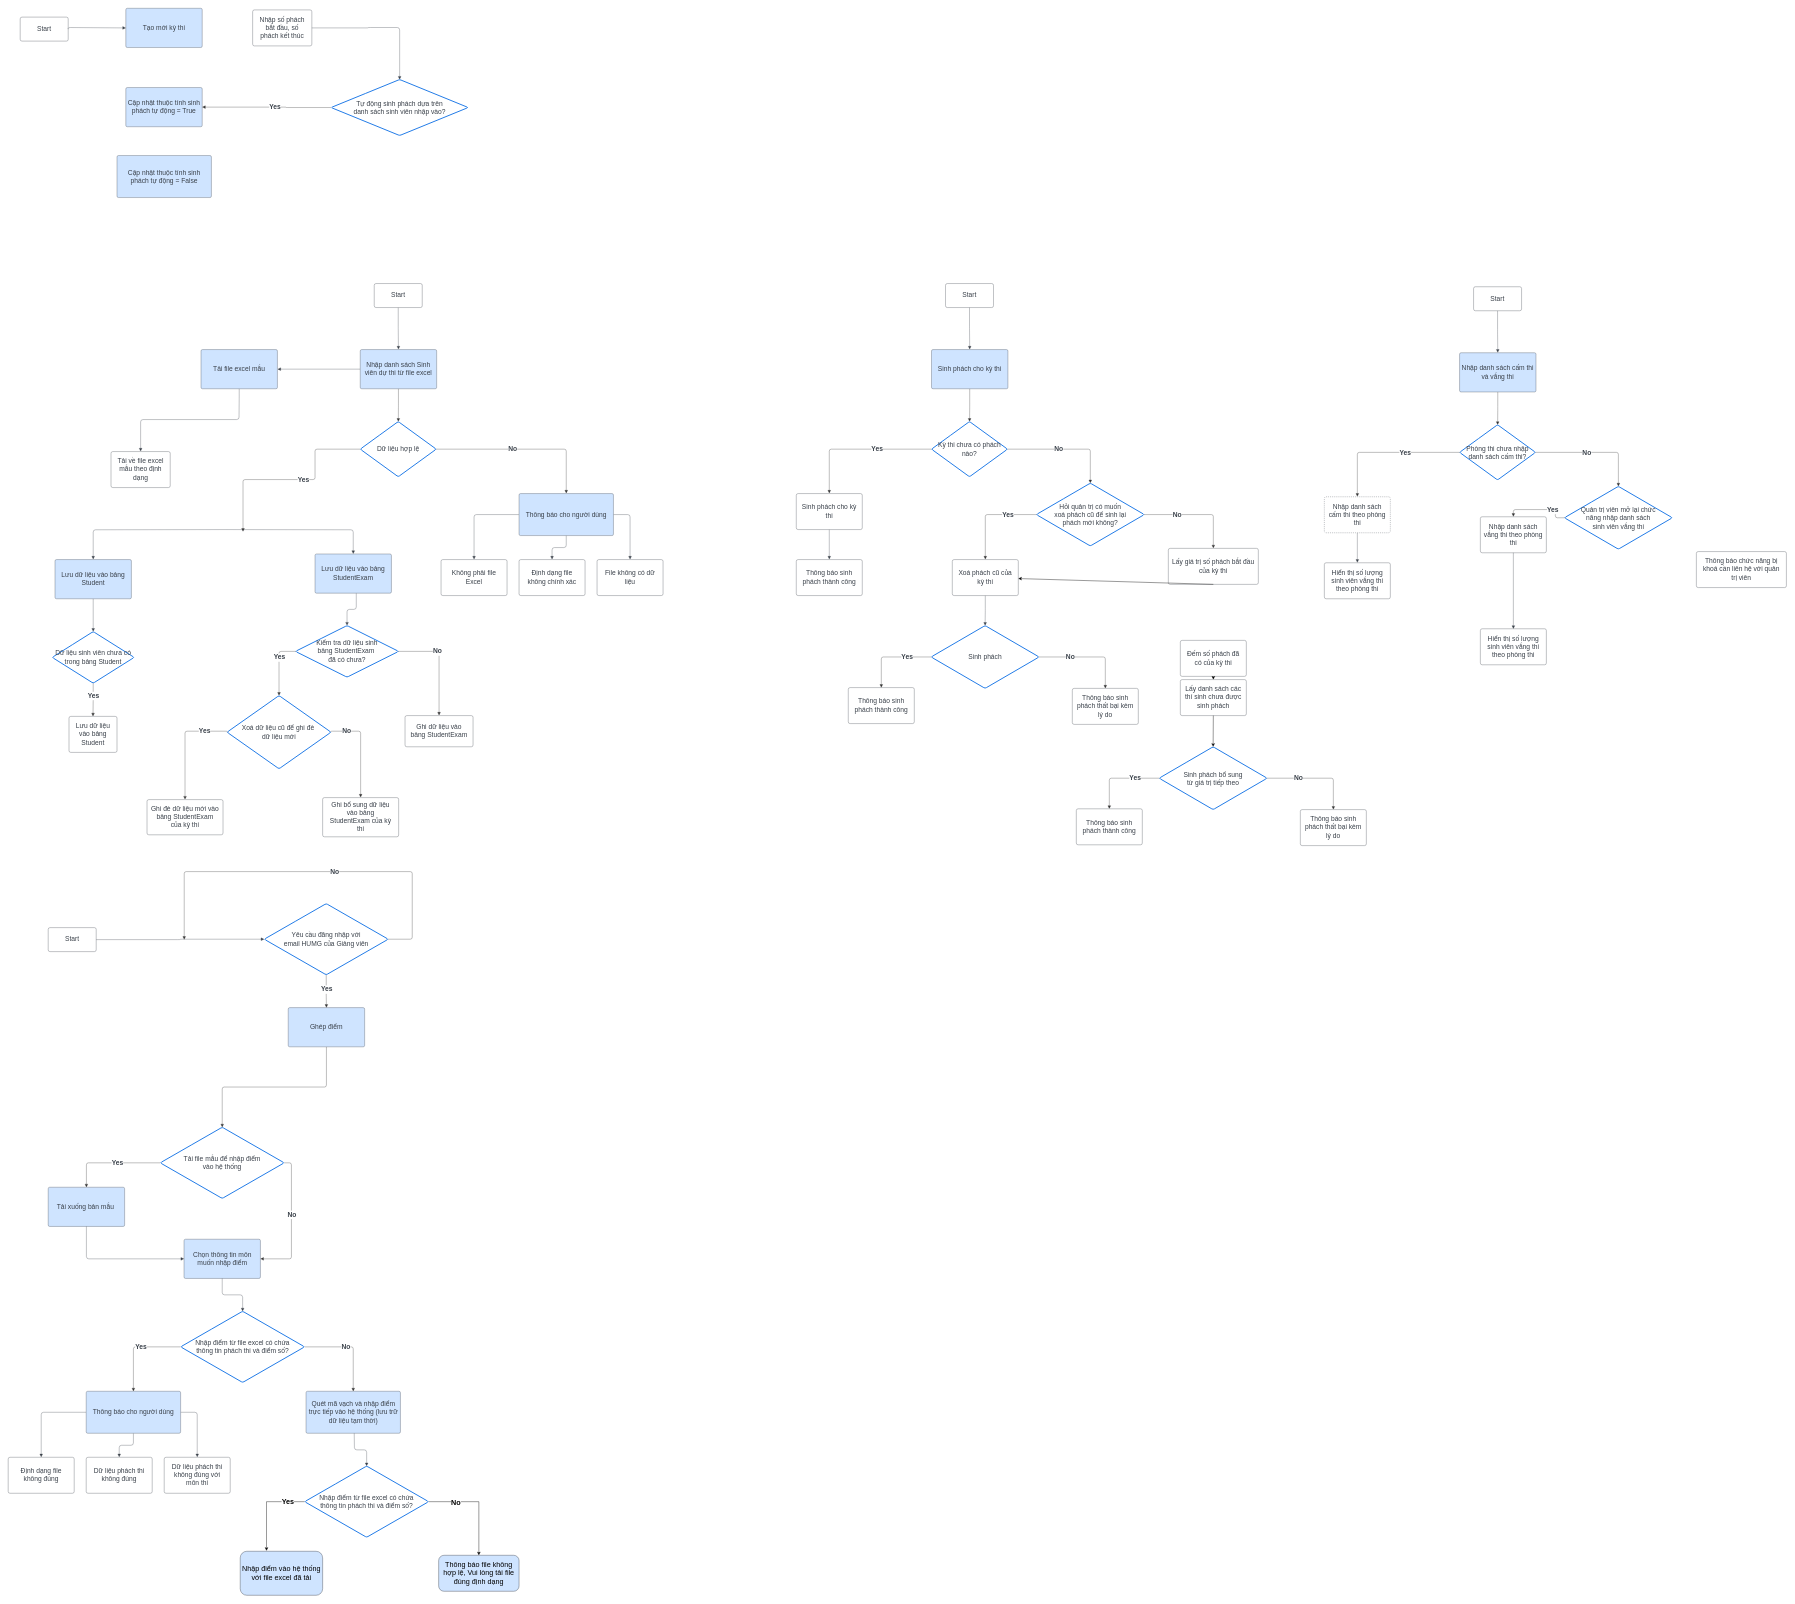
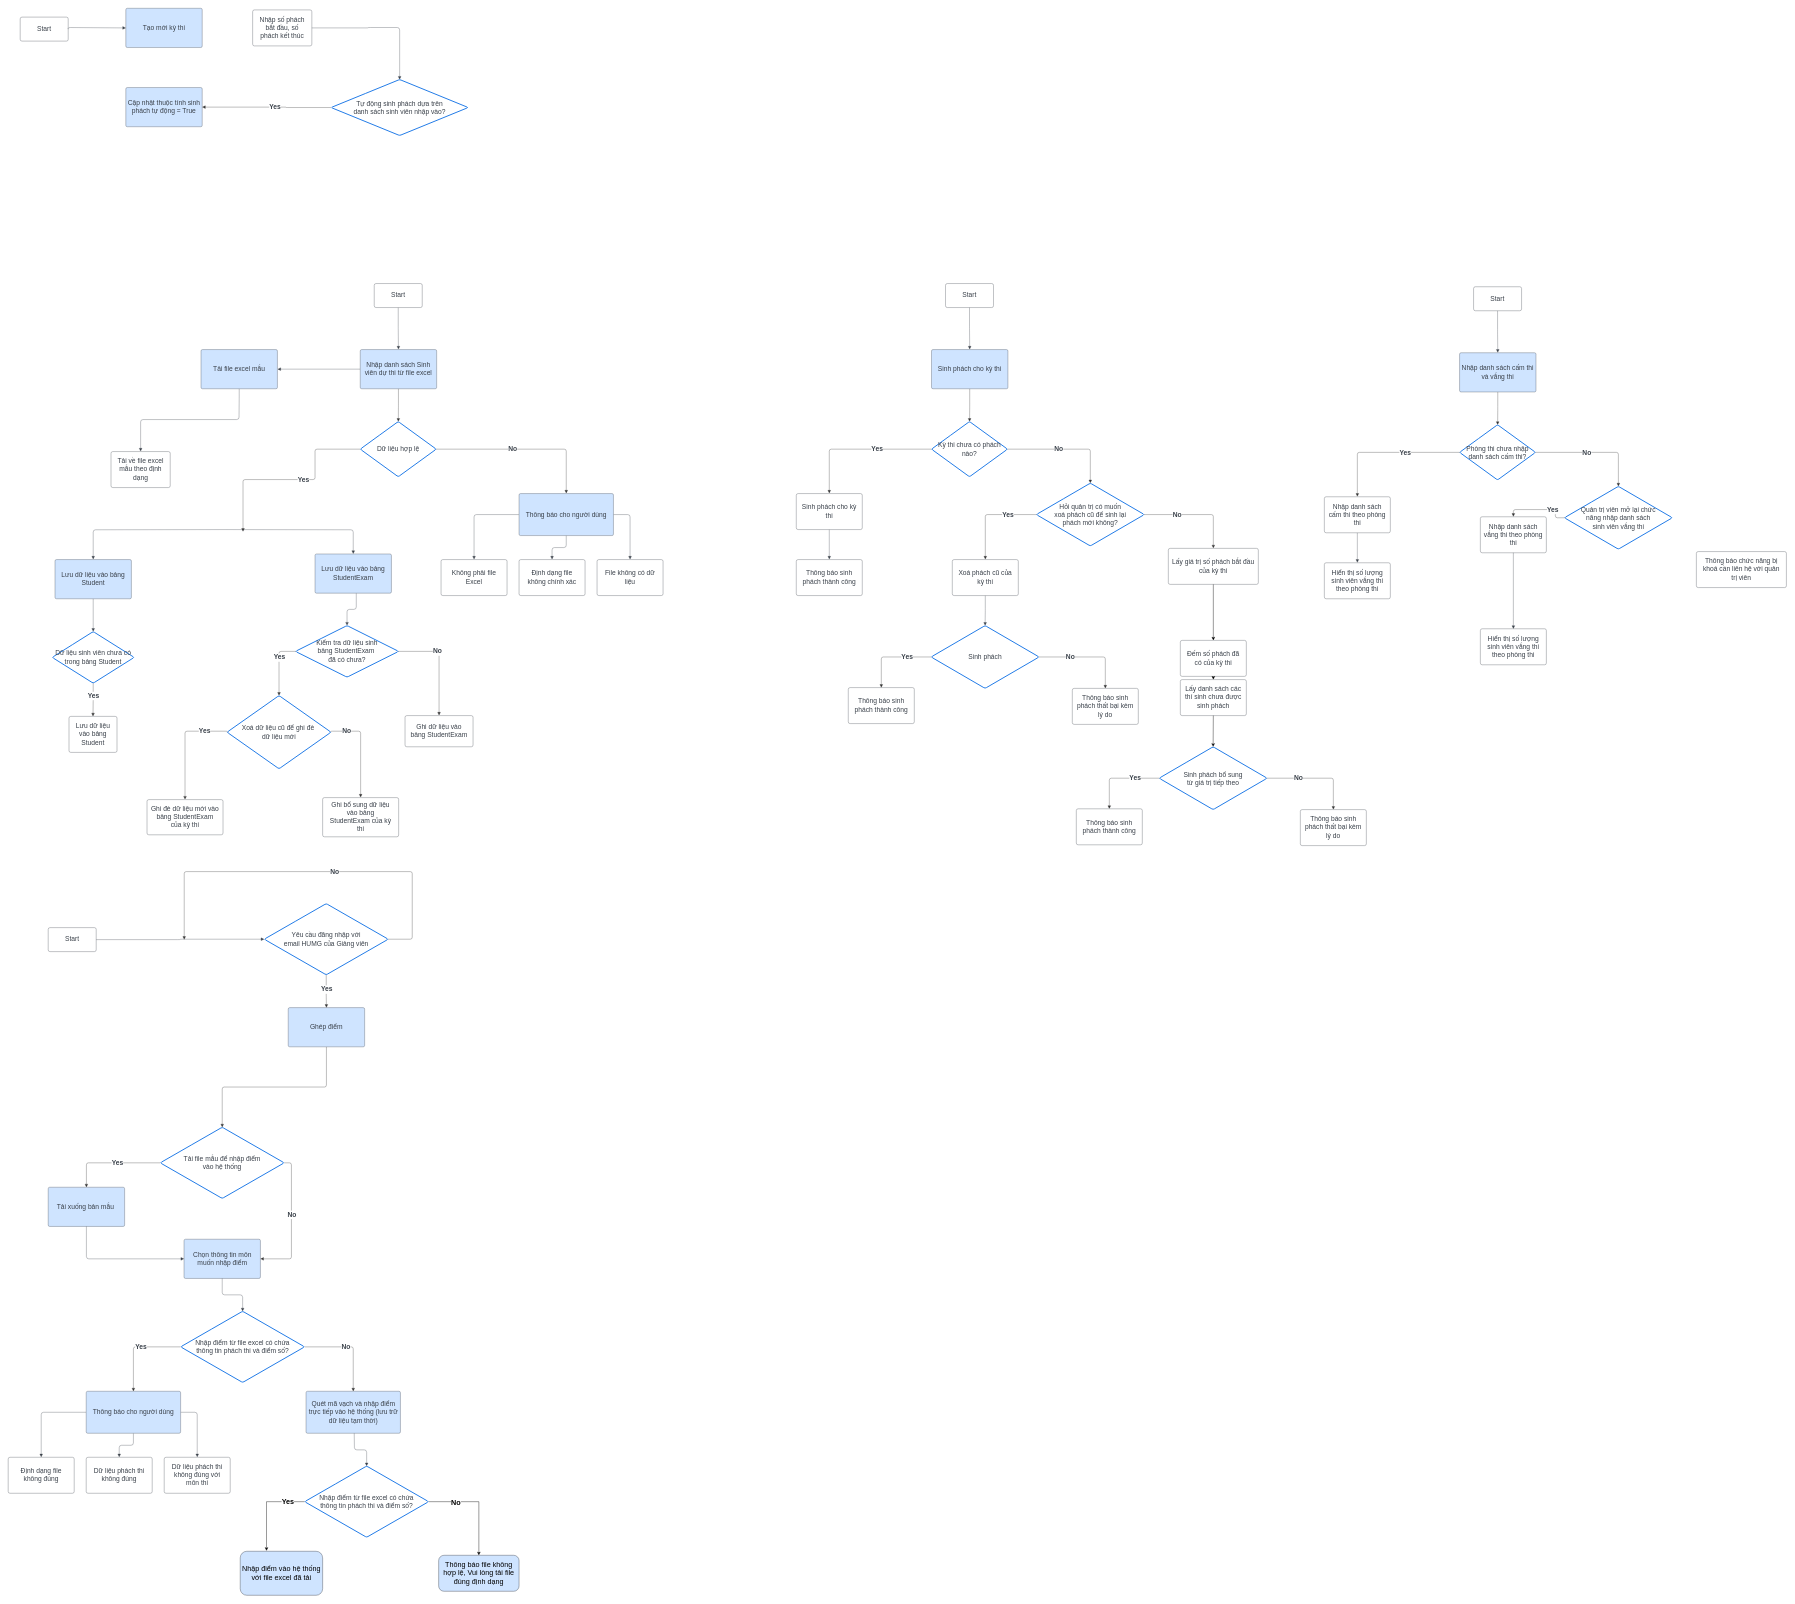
(164, 176) -> none
(1357, 515) -> (1357, 515)
(1022, 578) -> (1213, 636)
